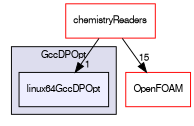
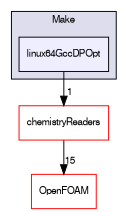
(89, 53) -> (64, 85)
(64, 56) -> (64, 20)
